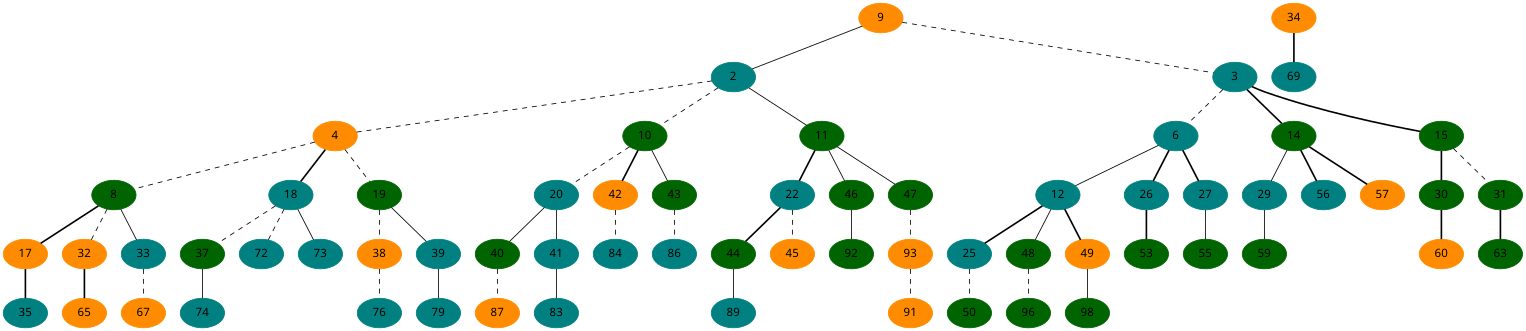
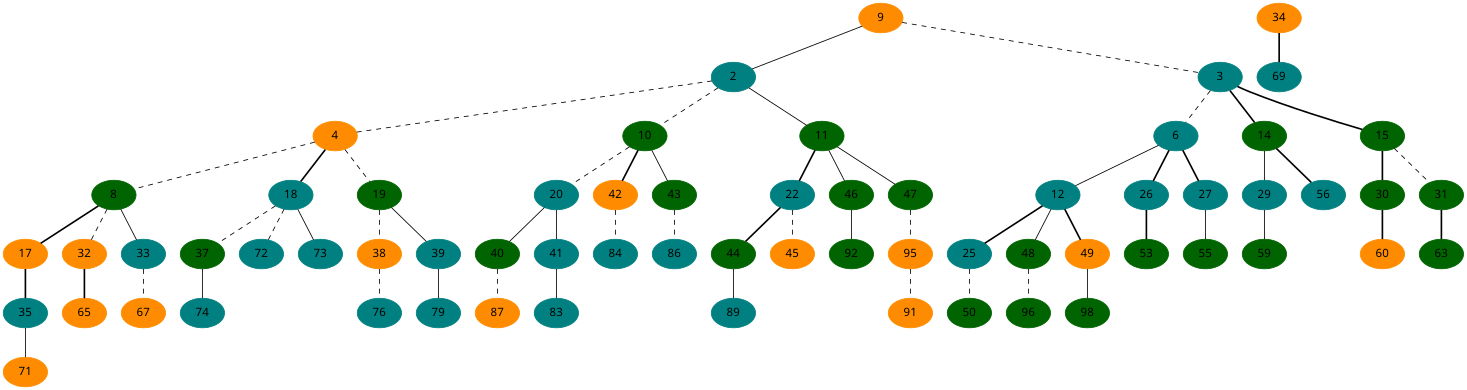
(1382, 195) -> none
(910, 254) -> (910, 254)
none -> (25, 372)
